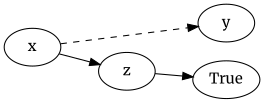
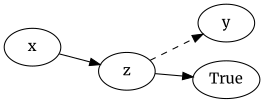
(124, 36) -> (172, 50)
